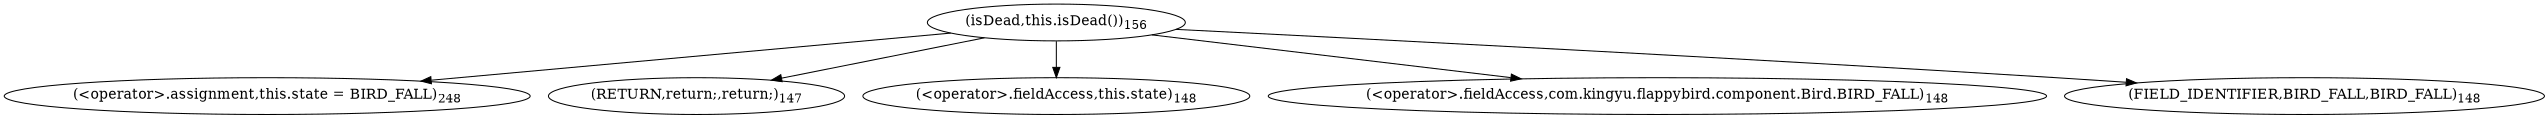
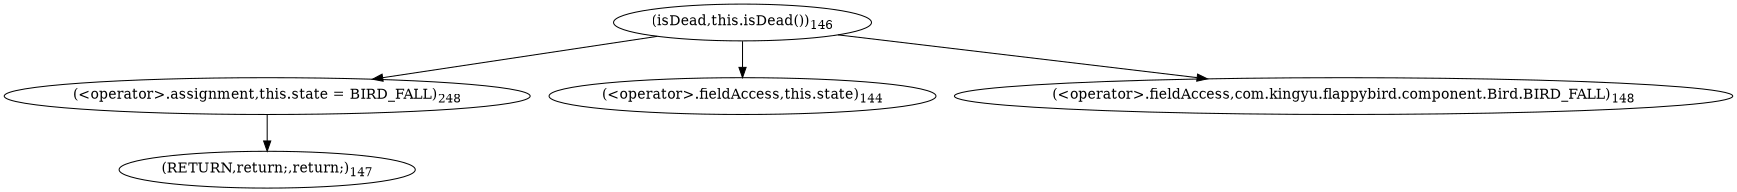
(1136, 21) -> (822, 21)
(883, 58) -> (267, 128)
(1185, 95) -> (871, 95)
(2304, 96) -> none
